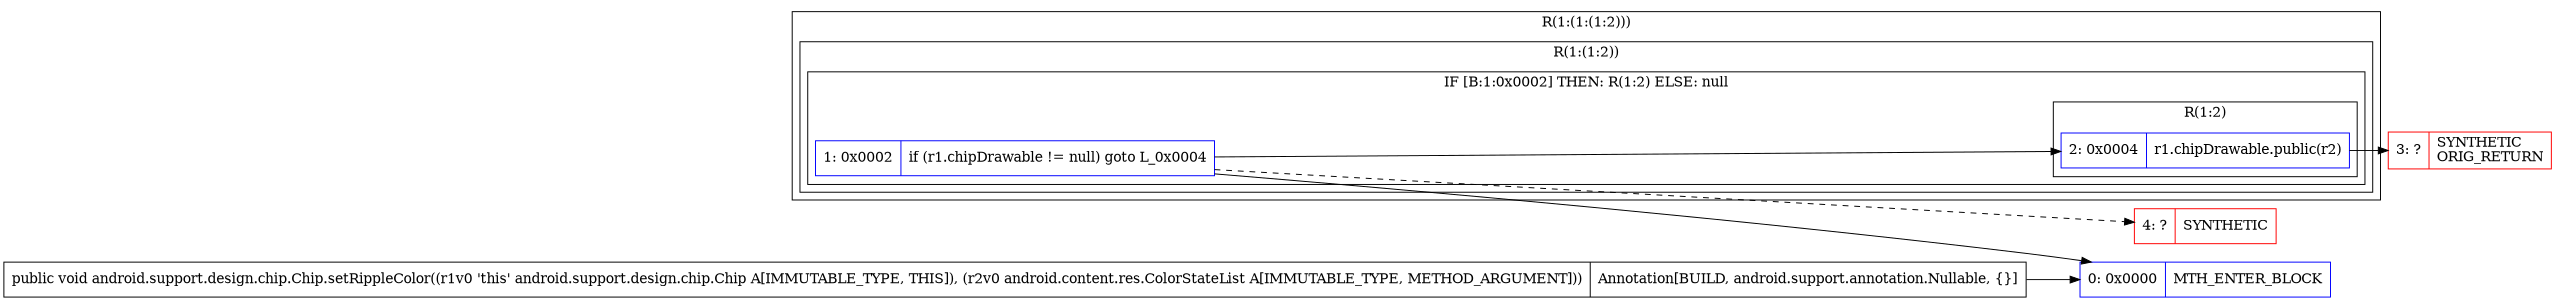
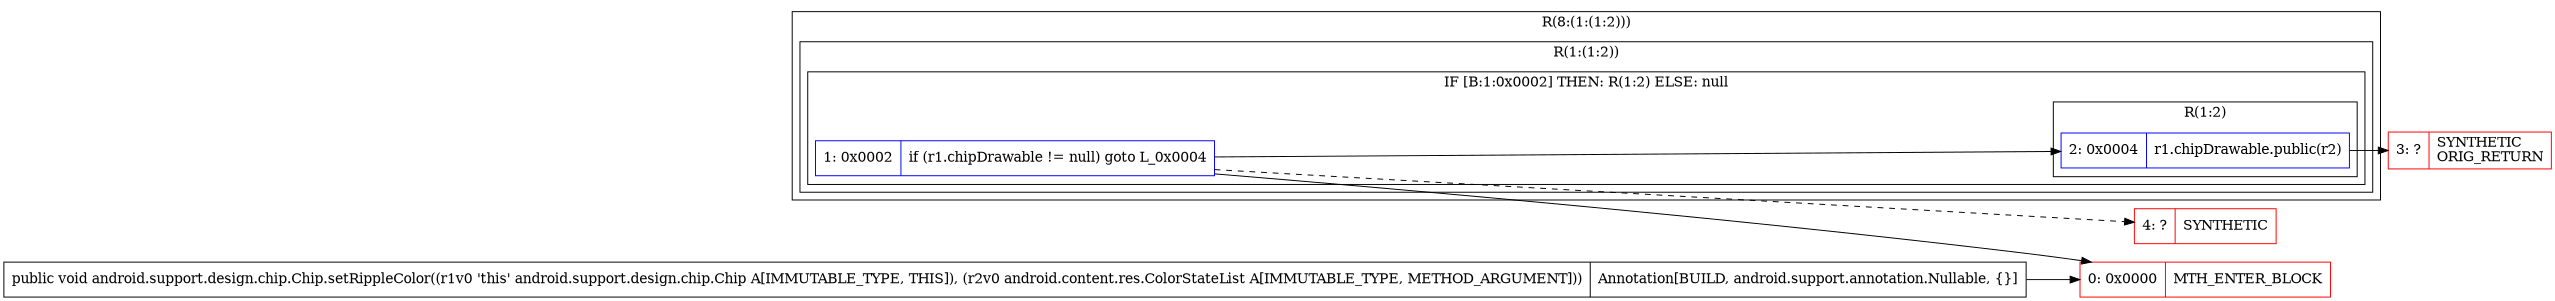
(1586, 23) -> (1586, 23)
(2205, 280) -> (2205, 280)
